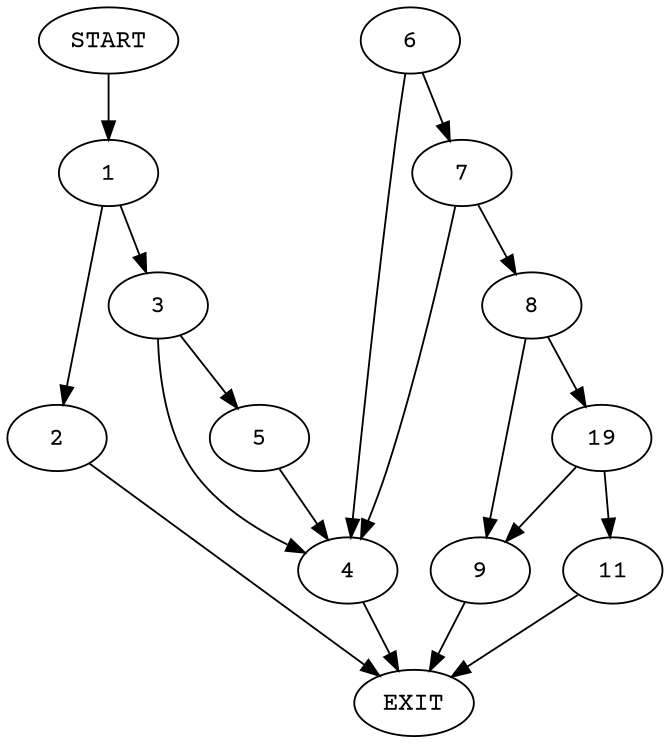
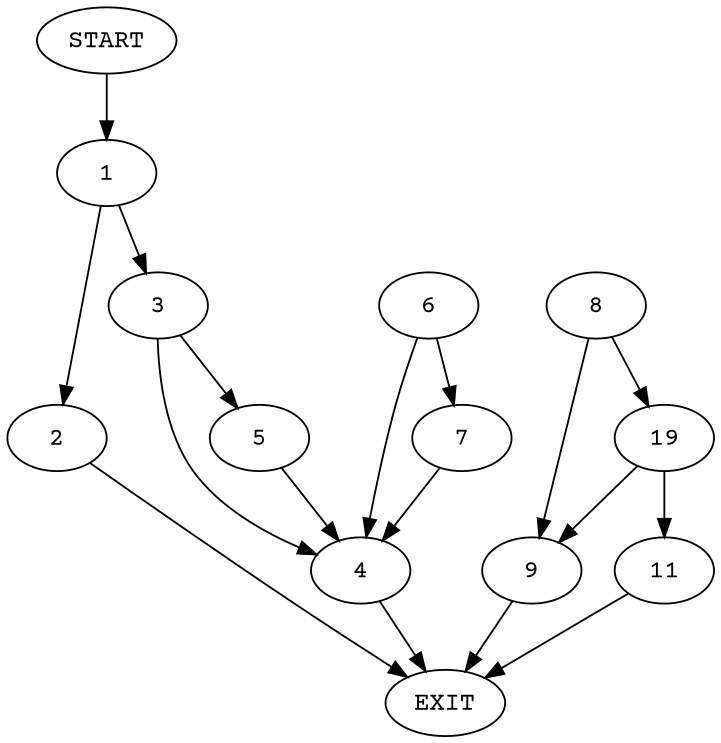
(492, 231) -> none
